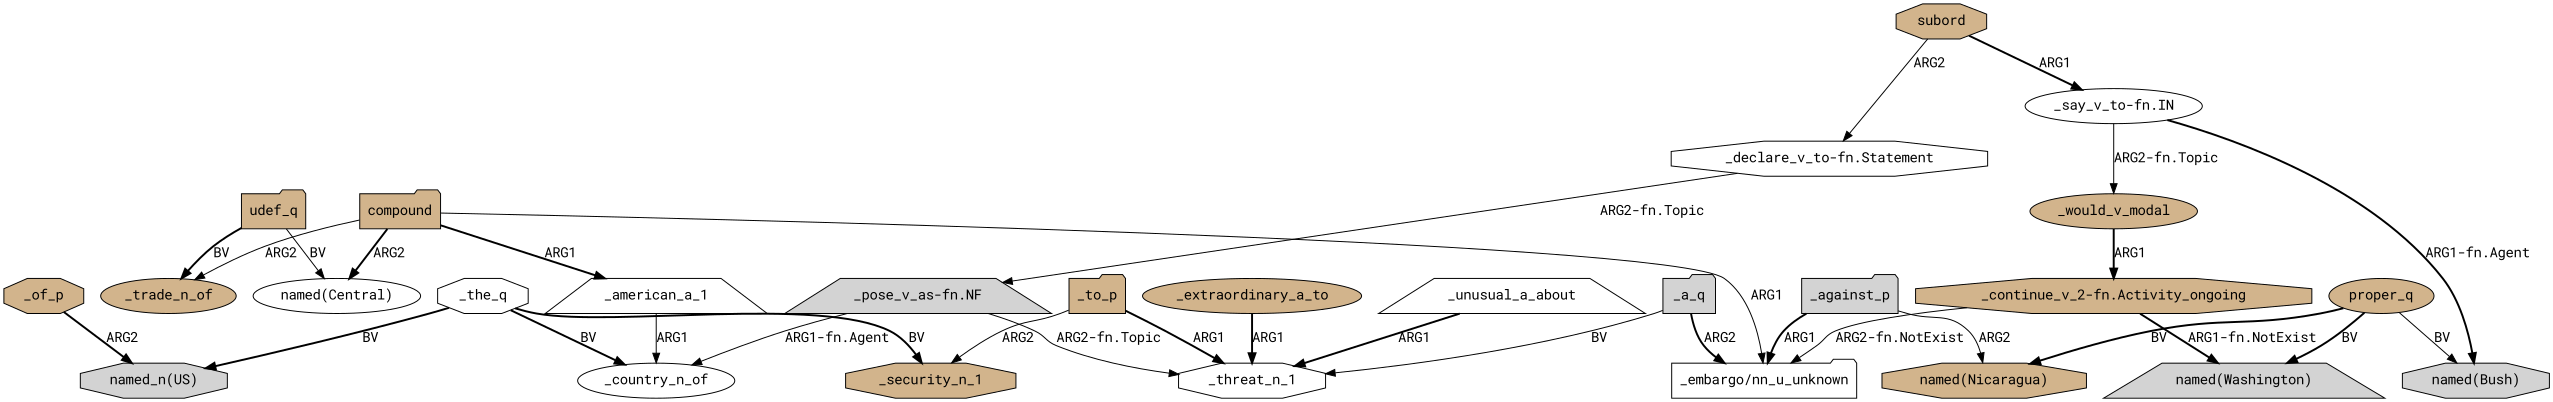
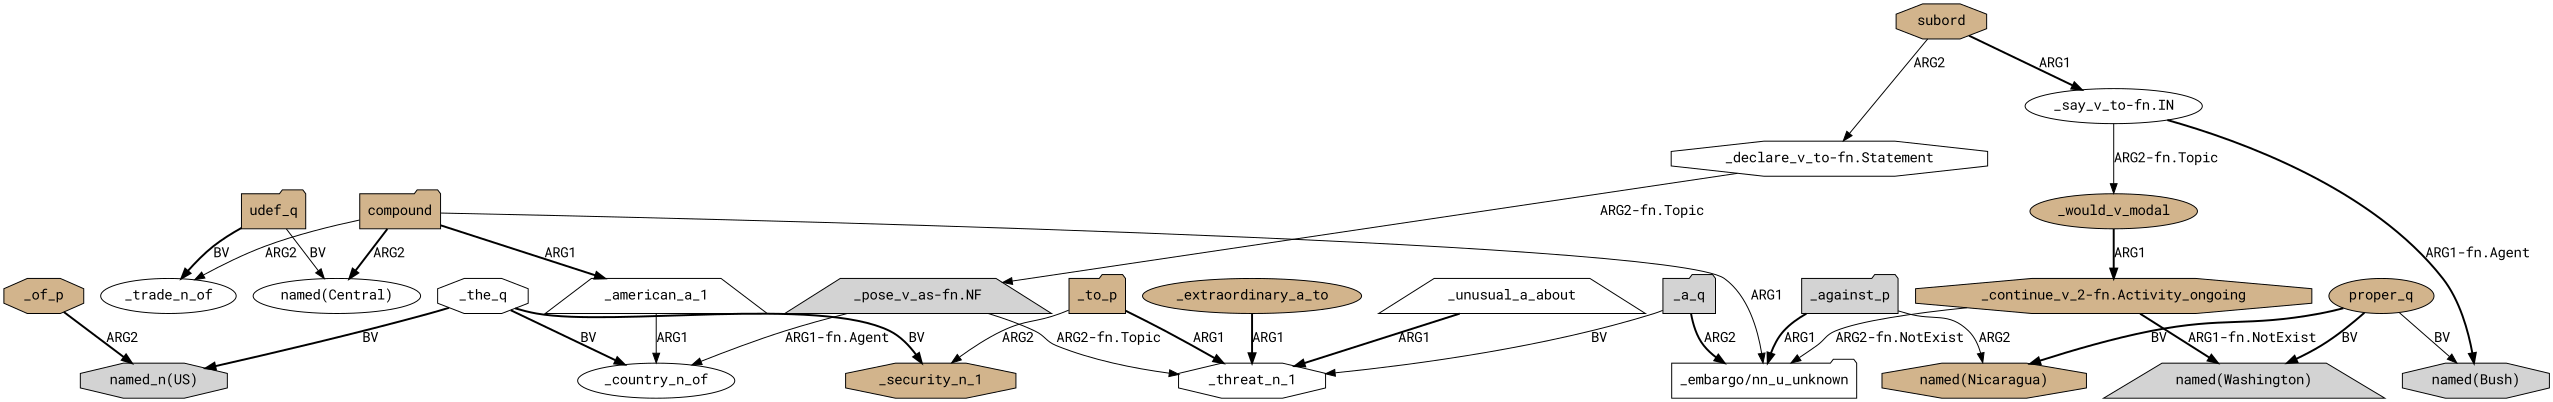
(168, 296) -> (168, 296)
